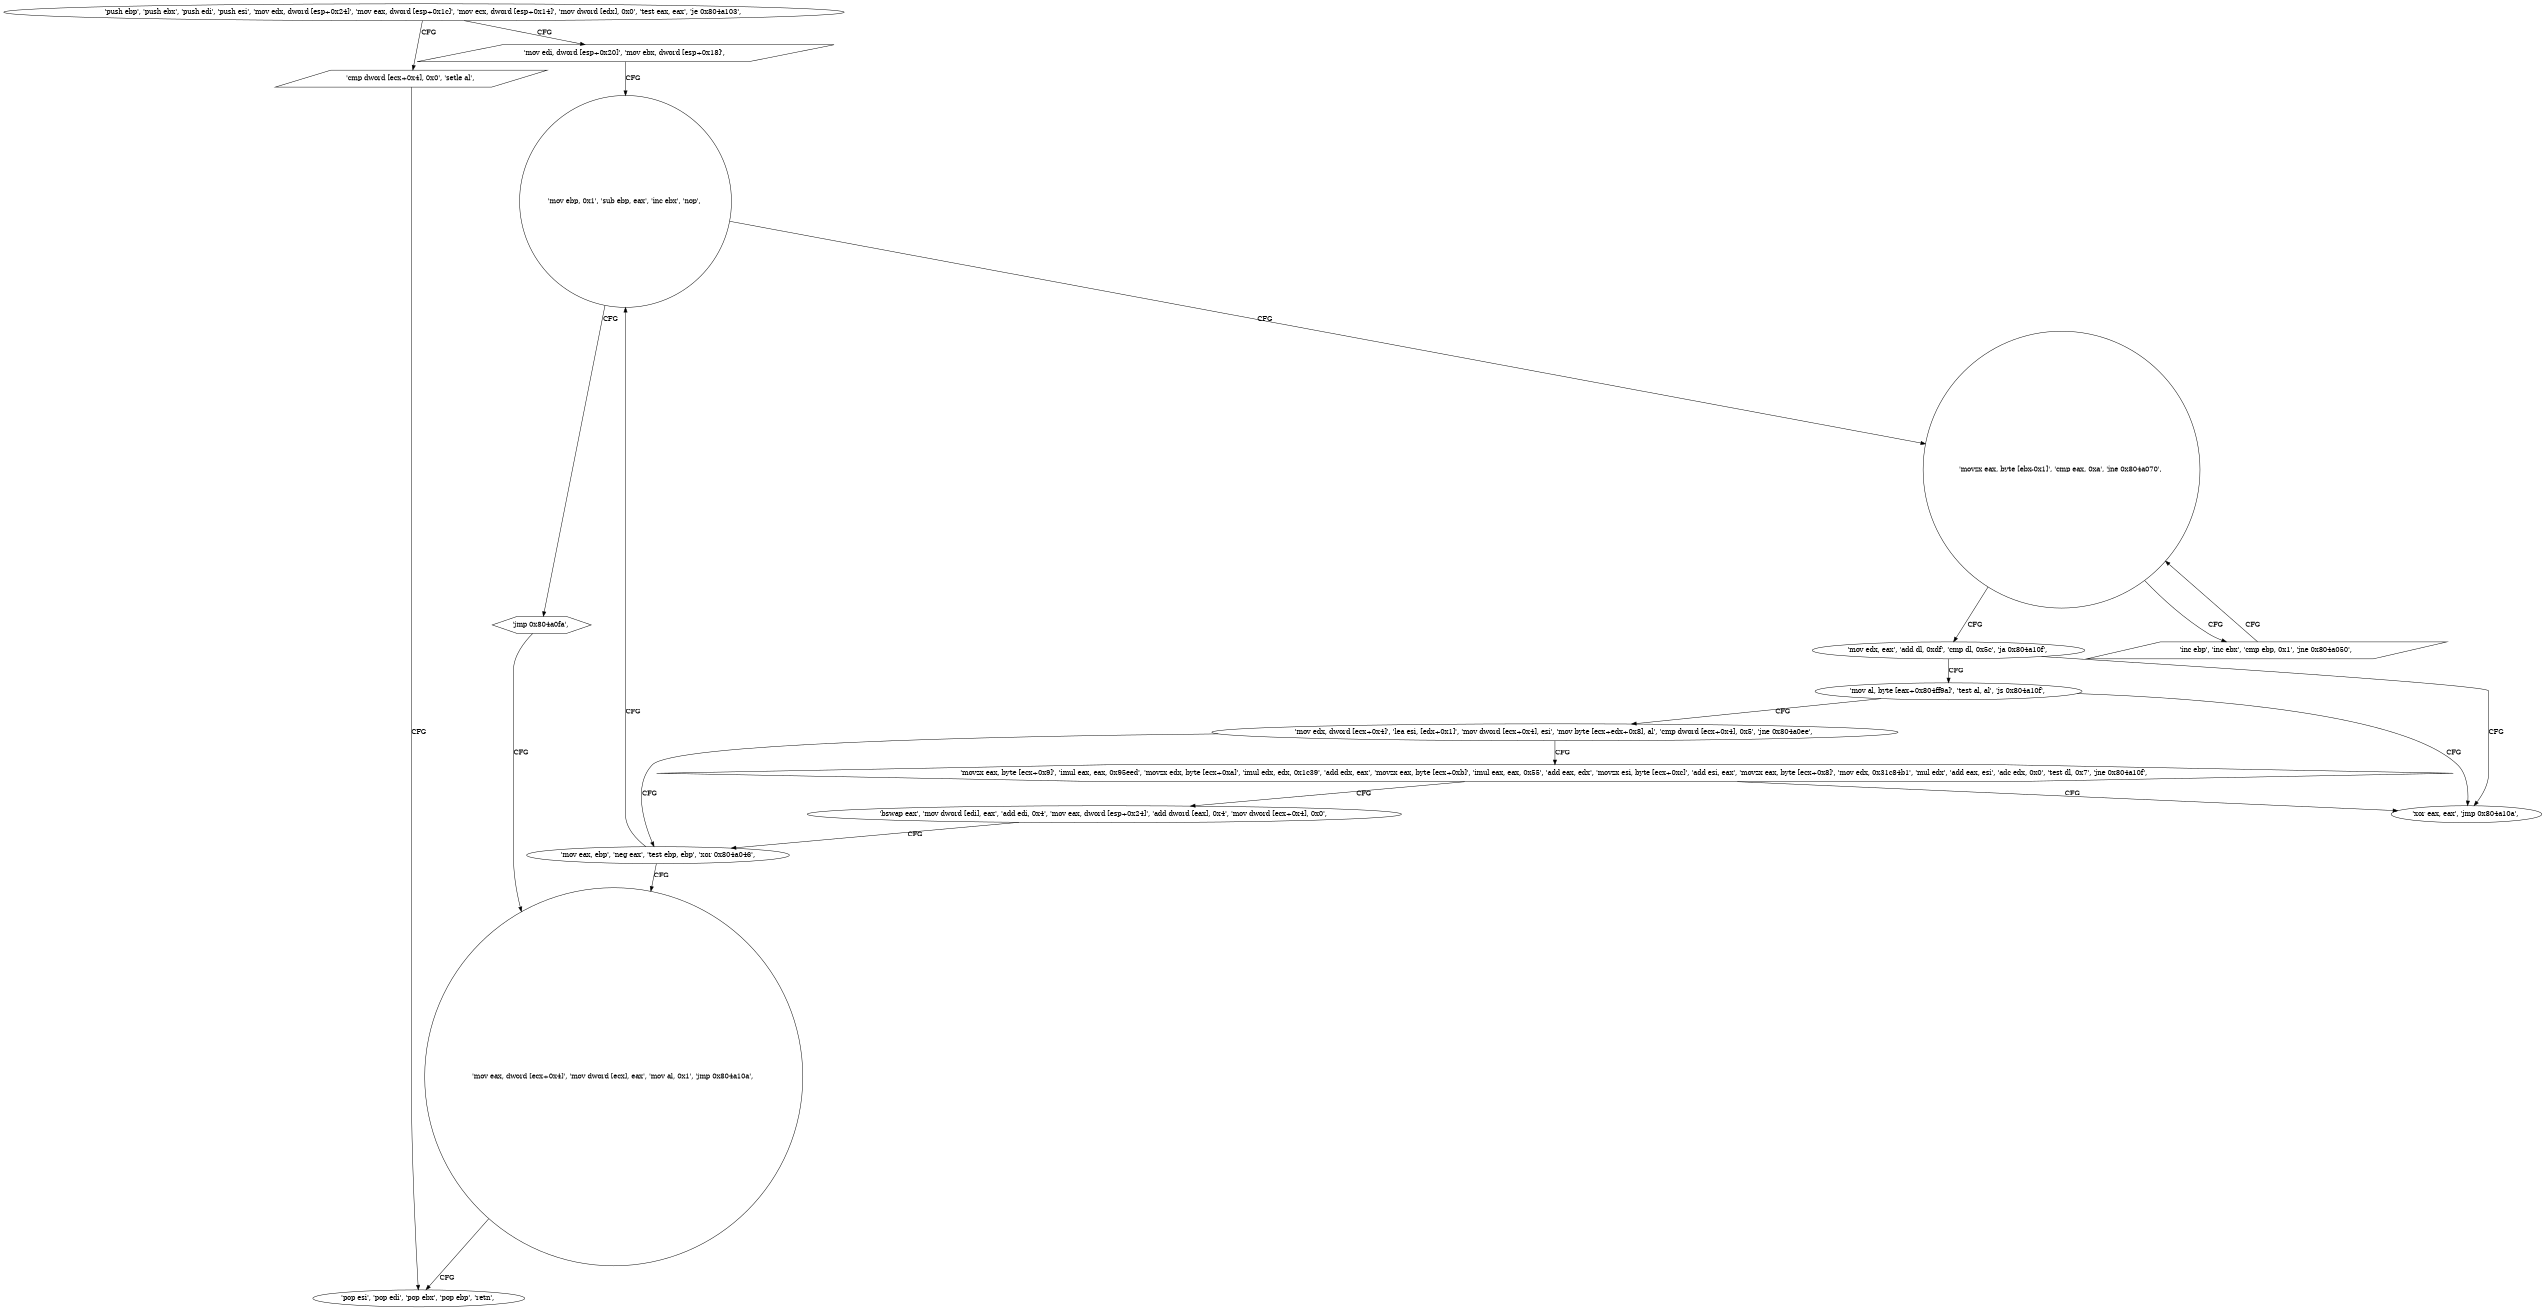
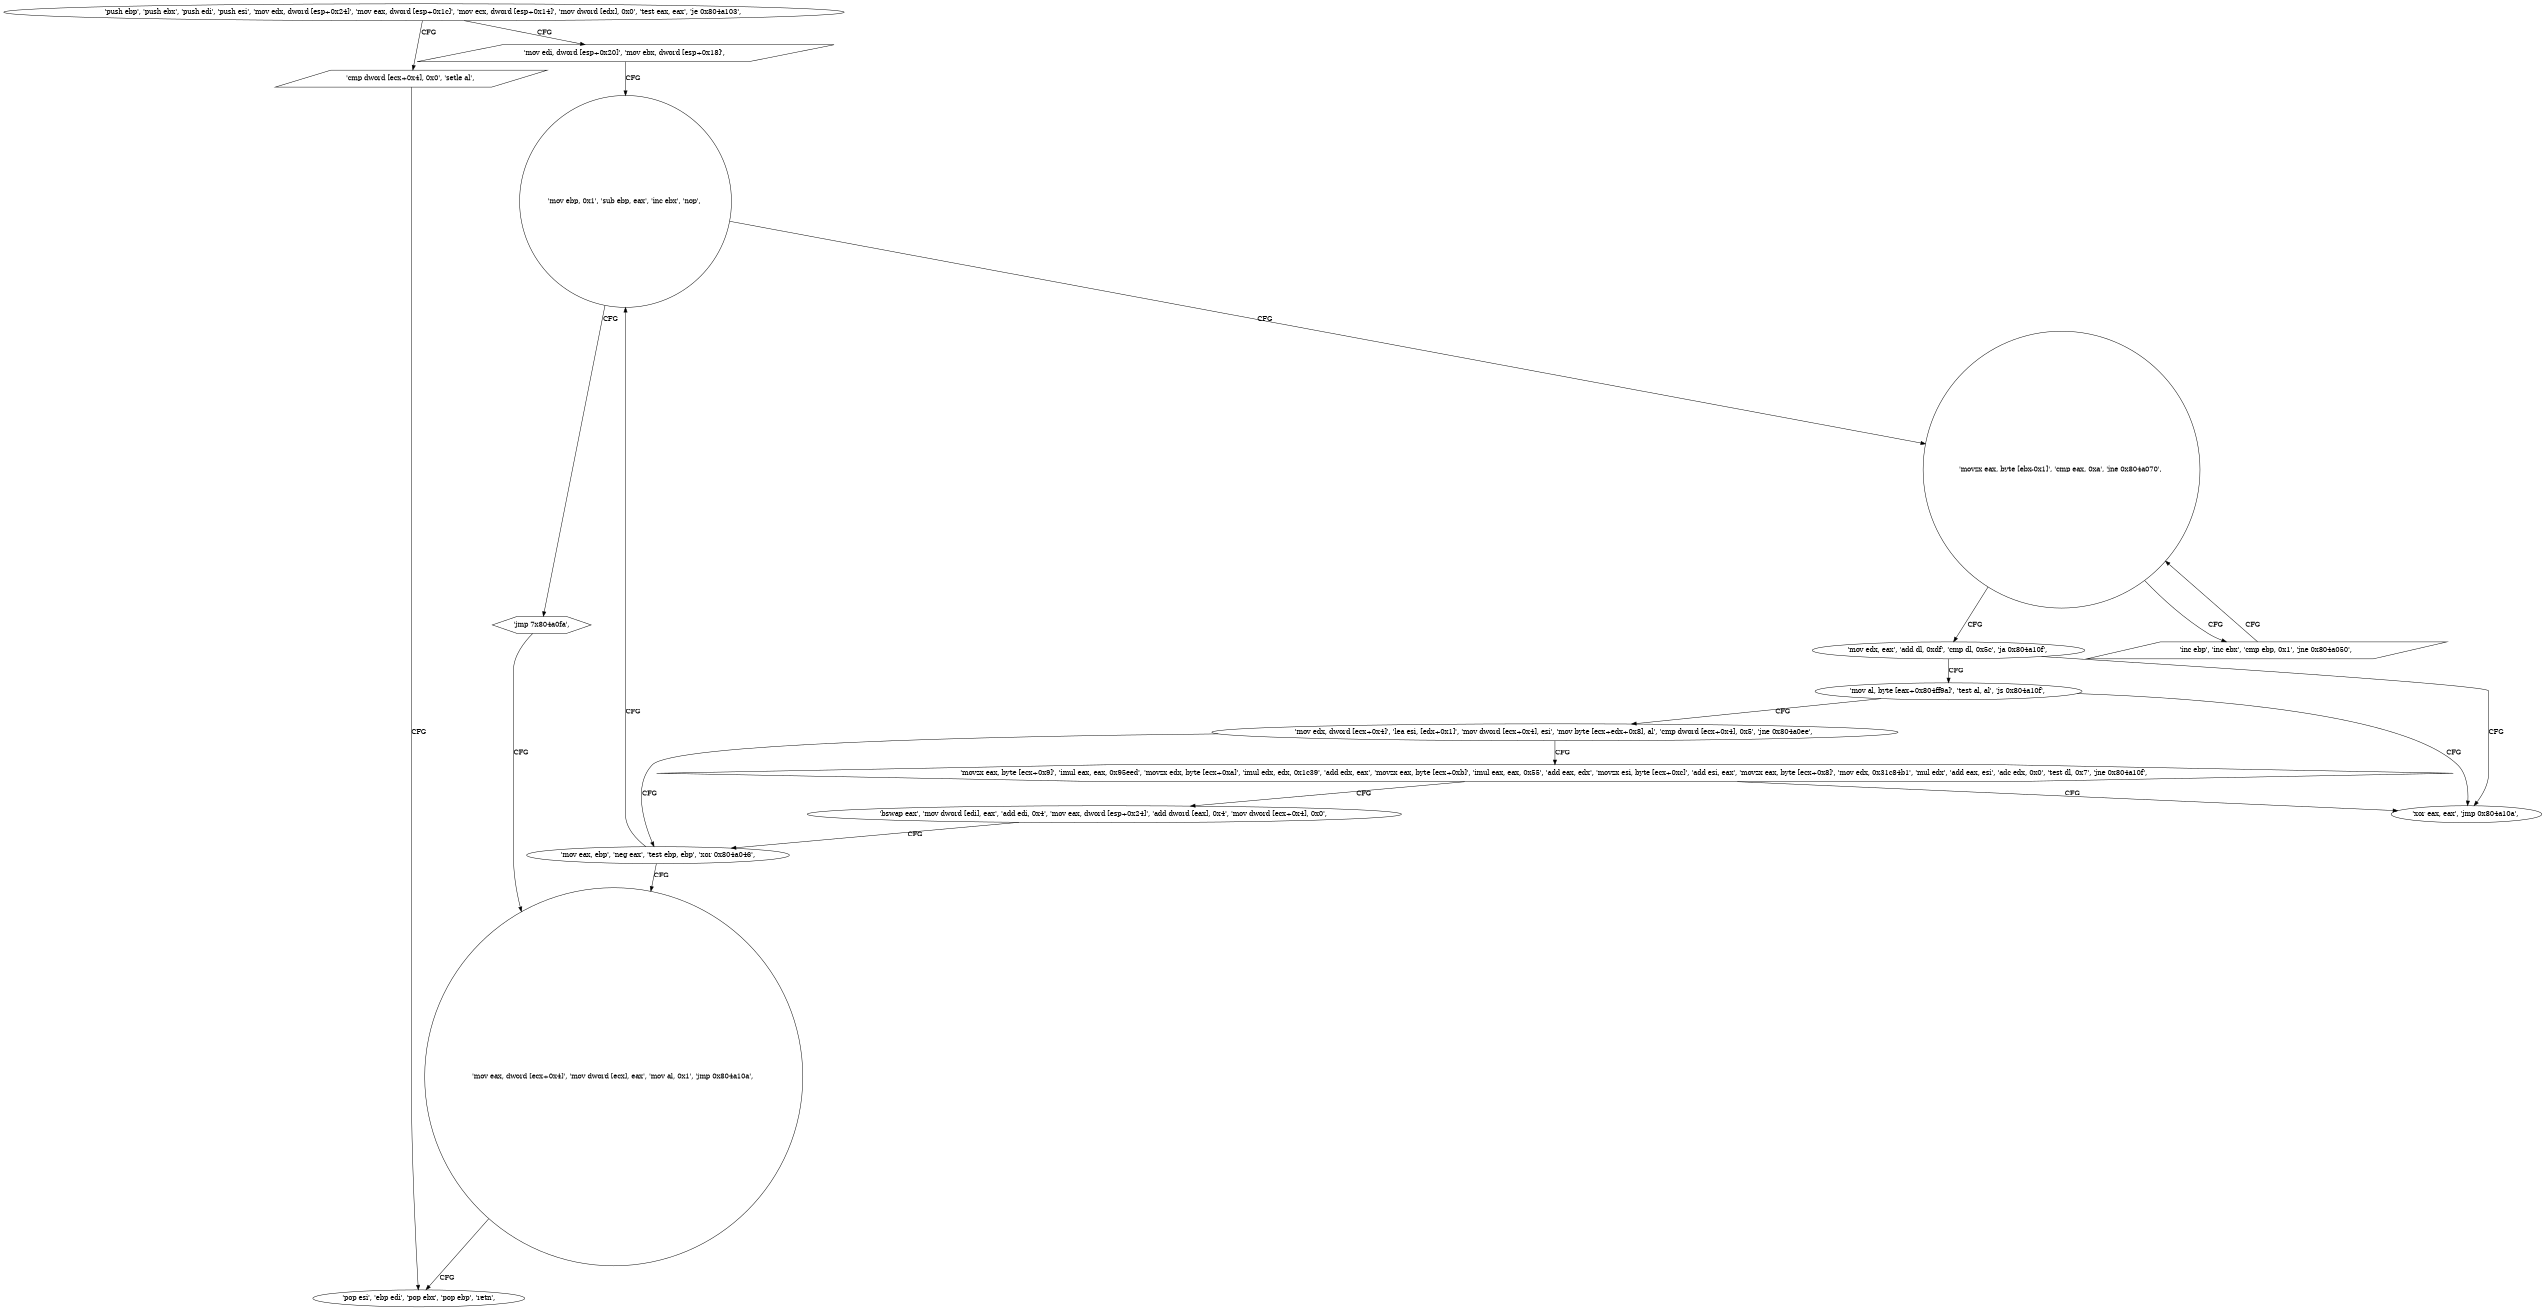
(542, 625) -> (542, 625)
(419, 1298) -> (419, 1298)
